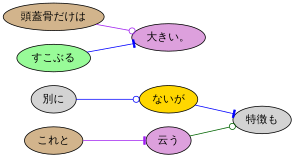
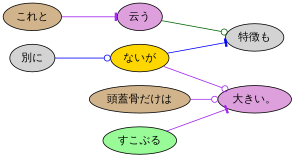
(109, 48) -> (195, 121)
none -> (193, 77)
